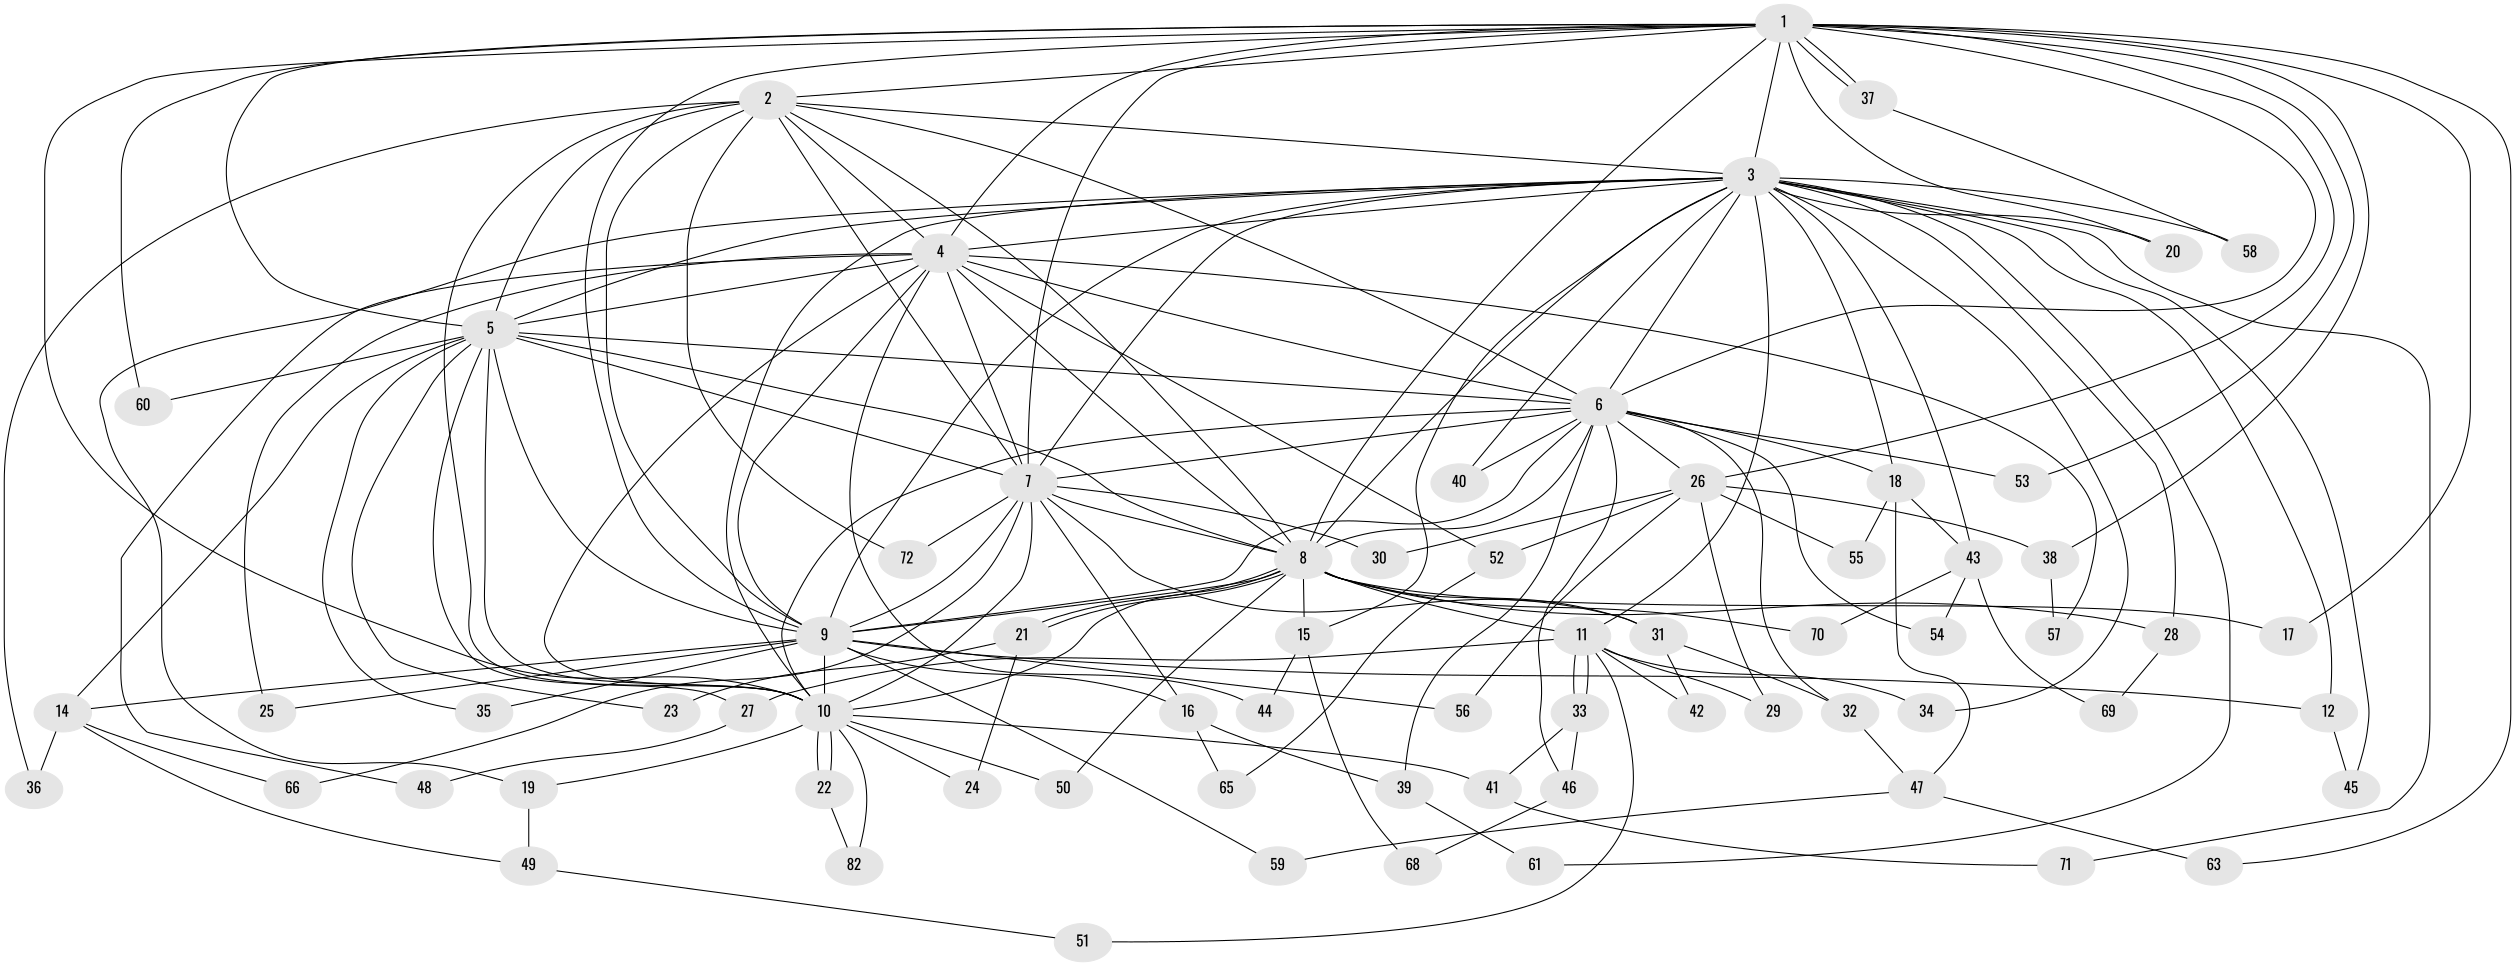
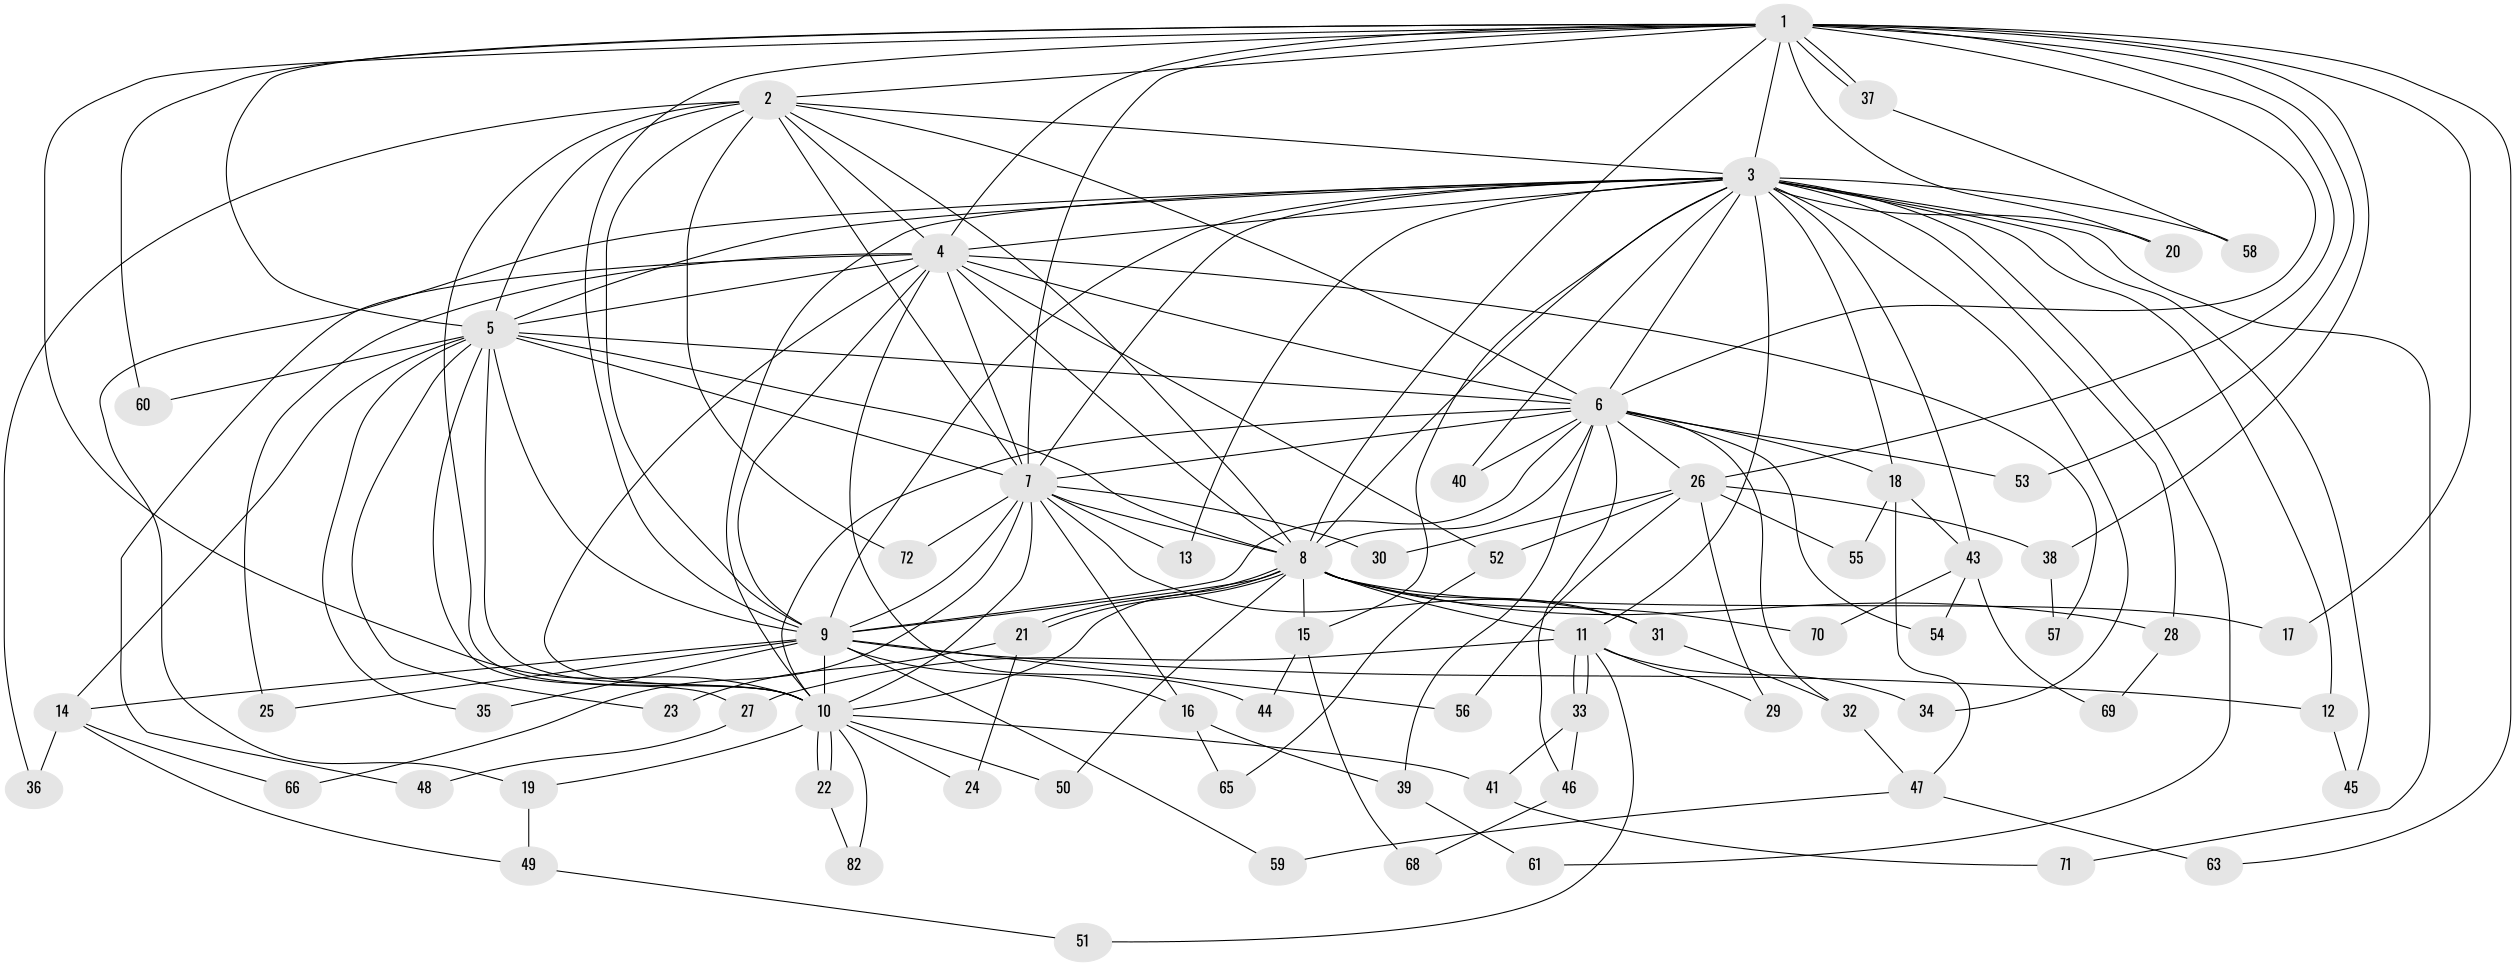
none -> (1186, 560)
(1697, 713) -> none
